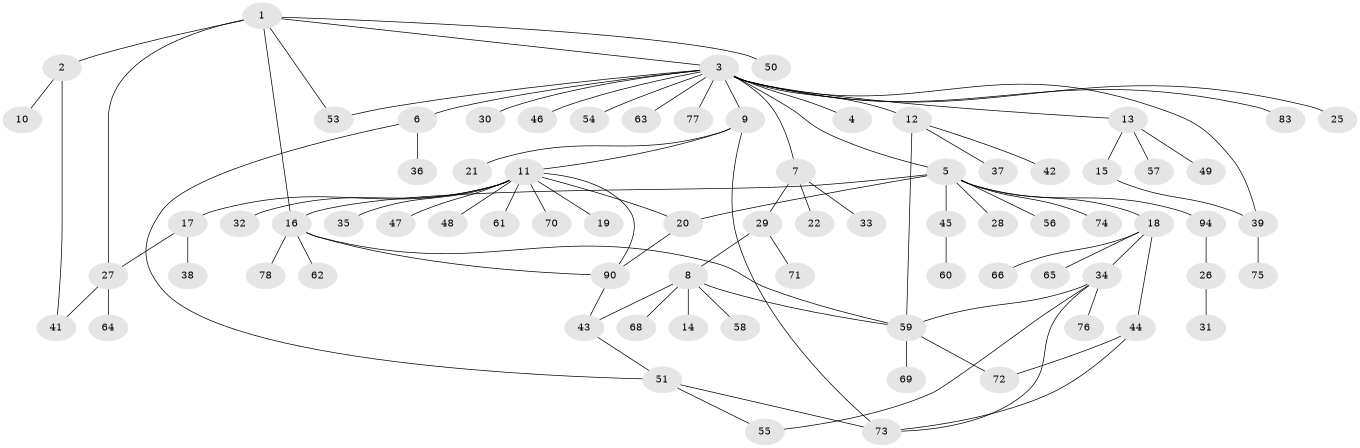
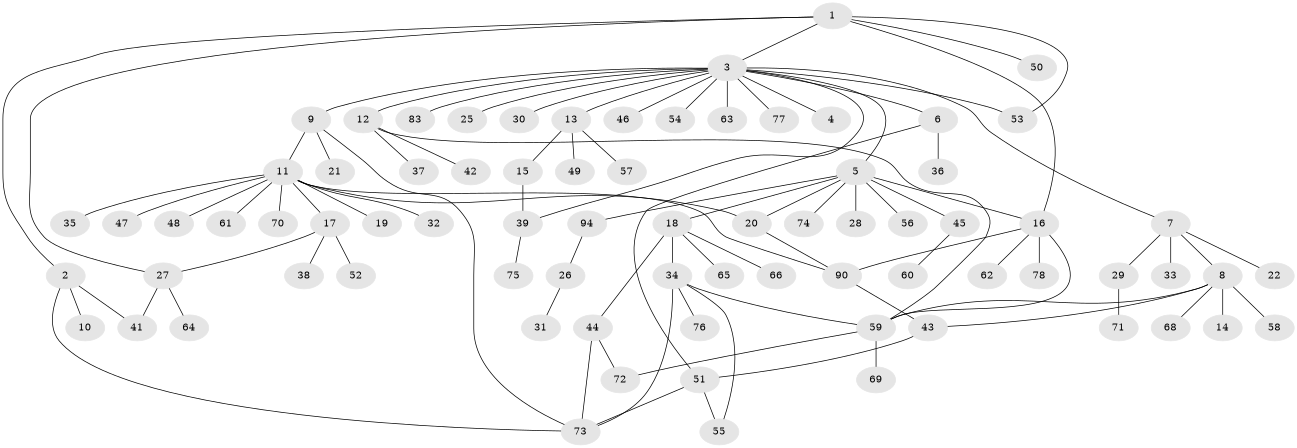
(725, 250) -> (1197, 250)
none -> (356, 276)
none -> (276, 411)
